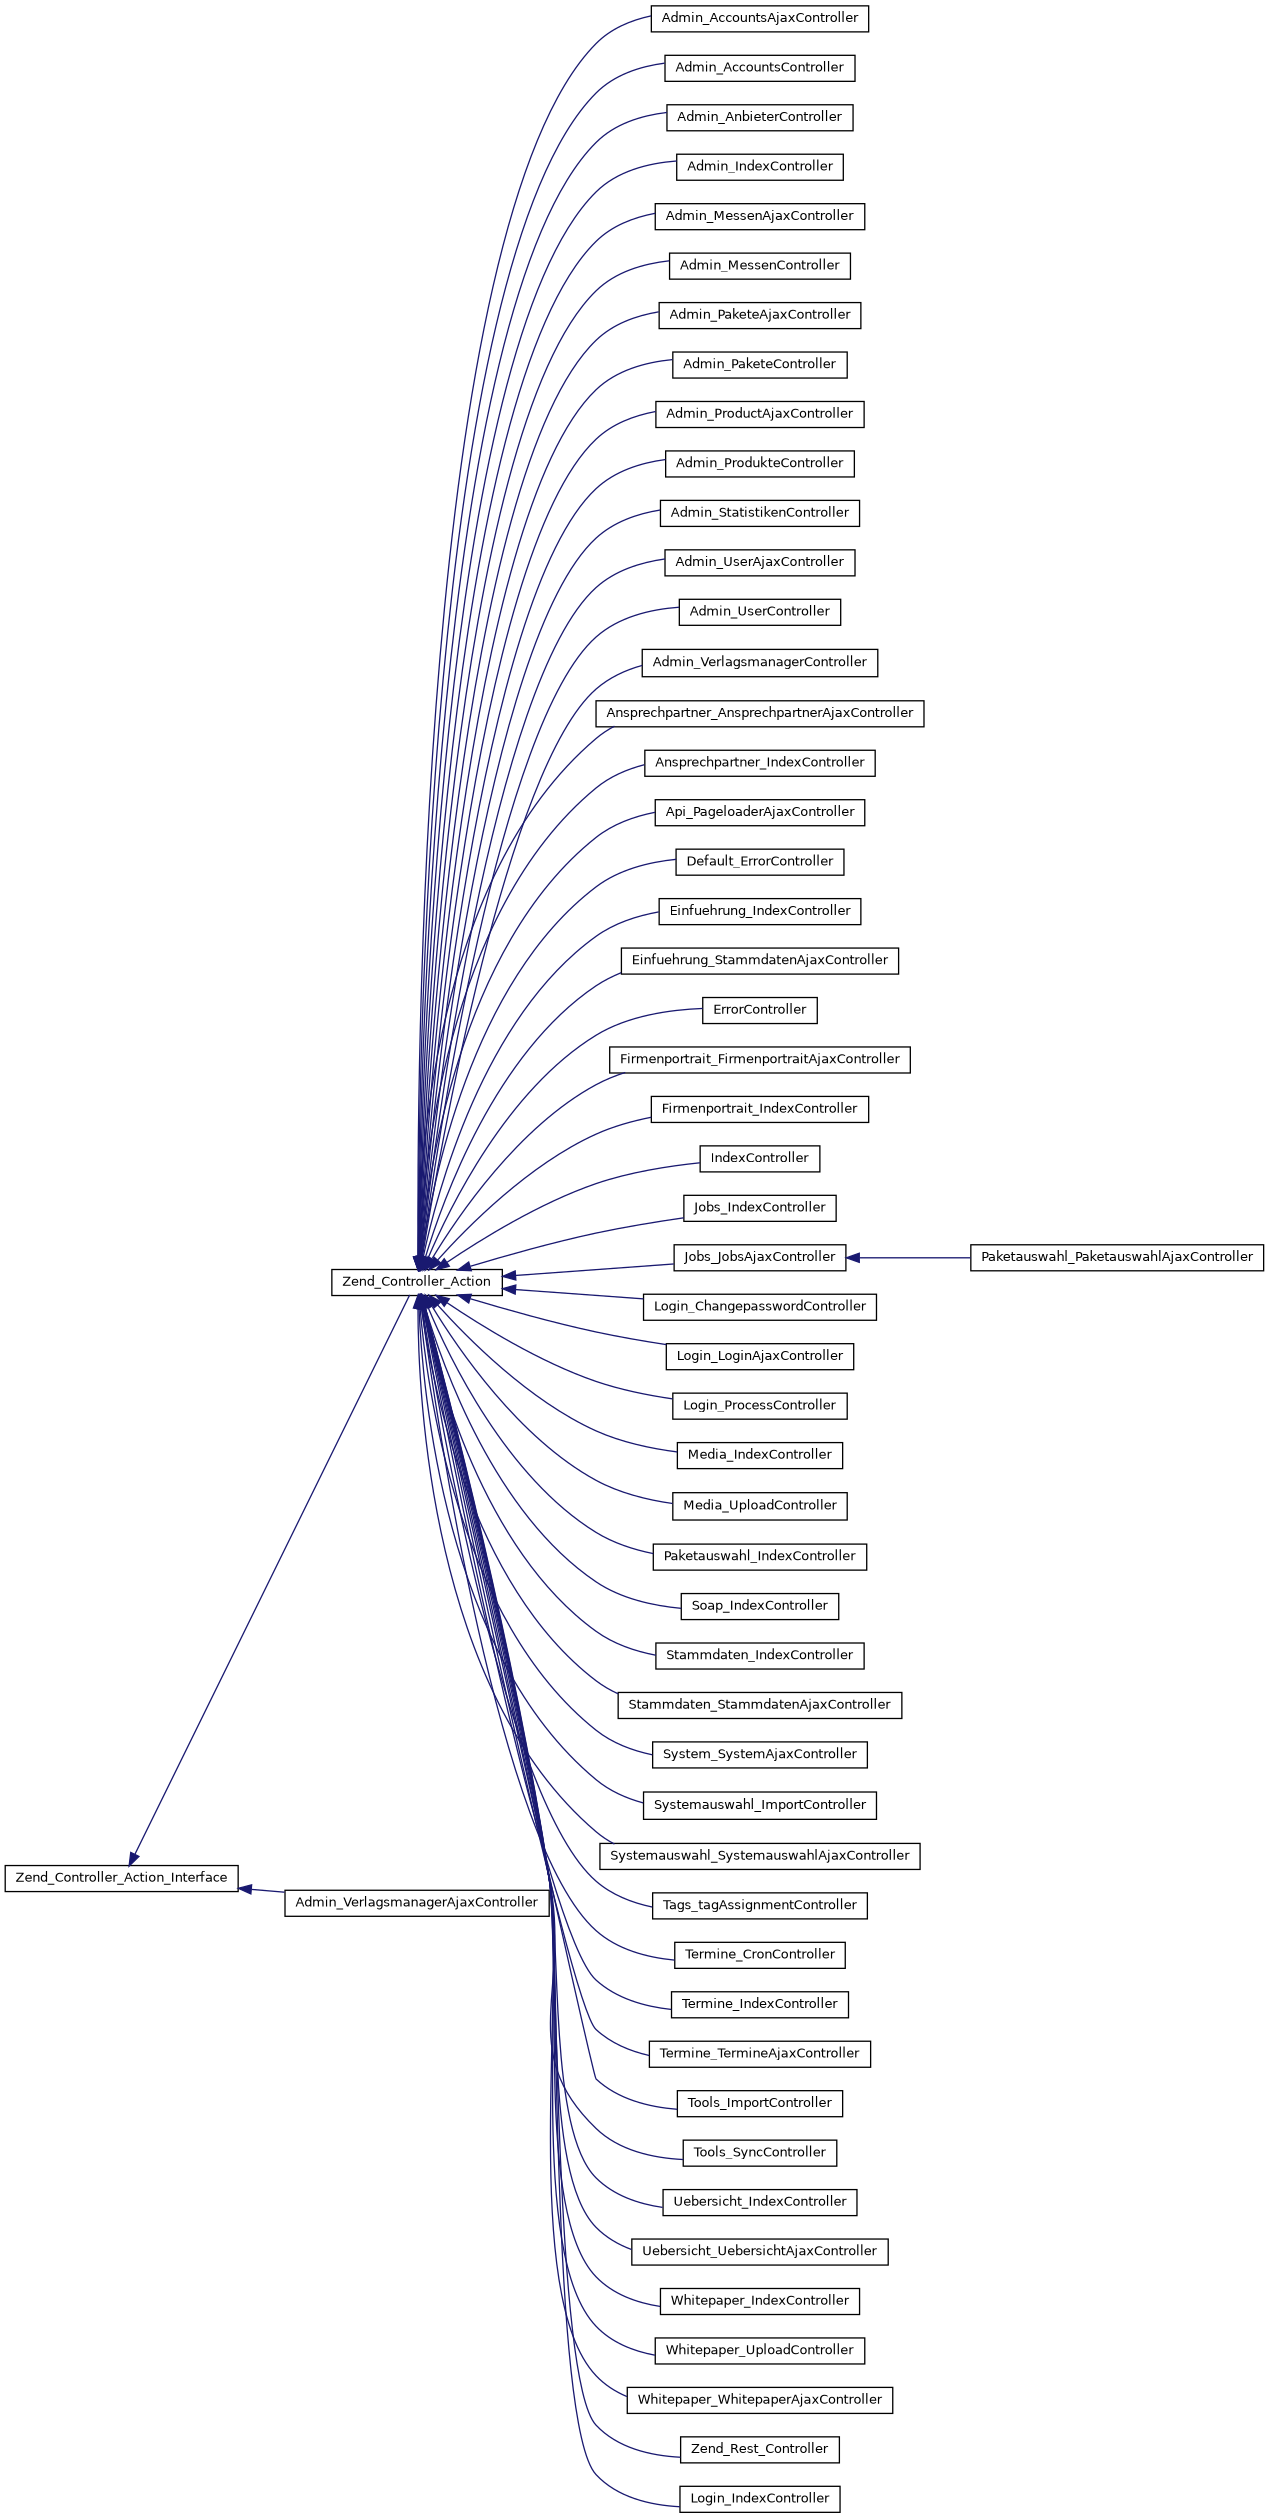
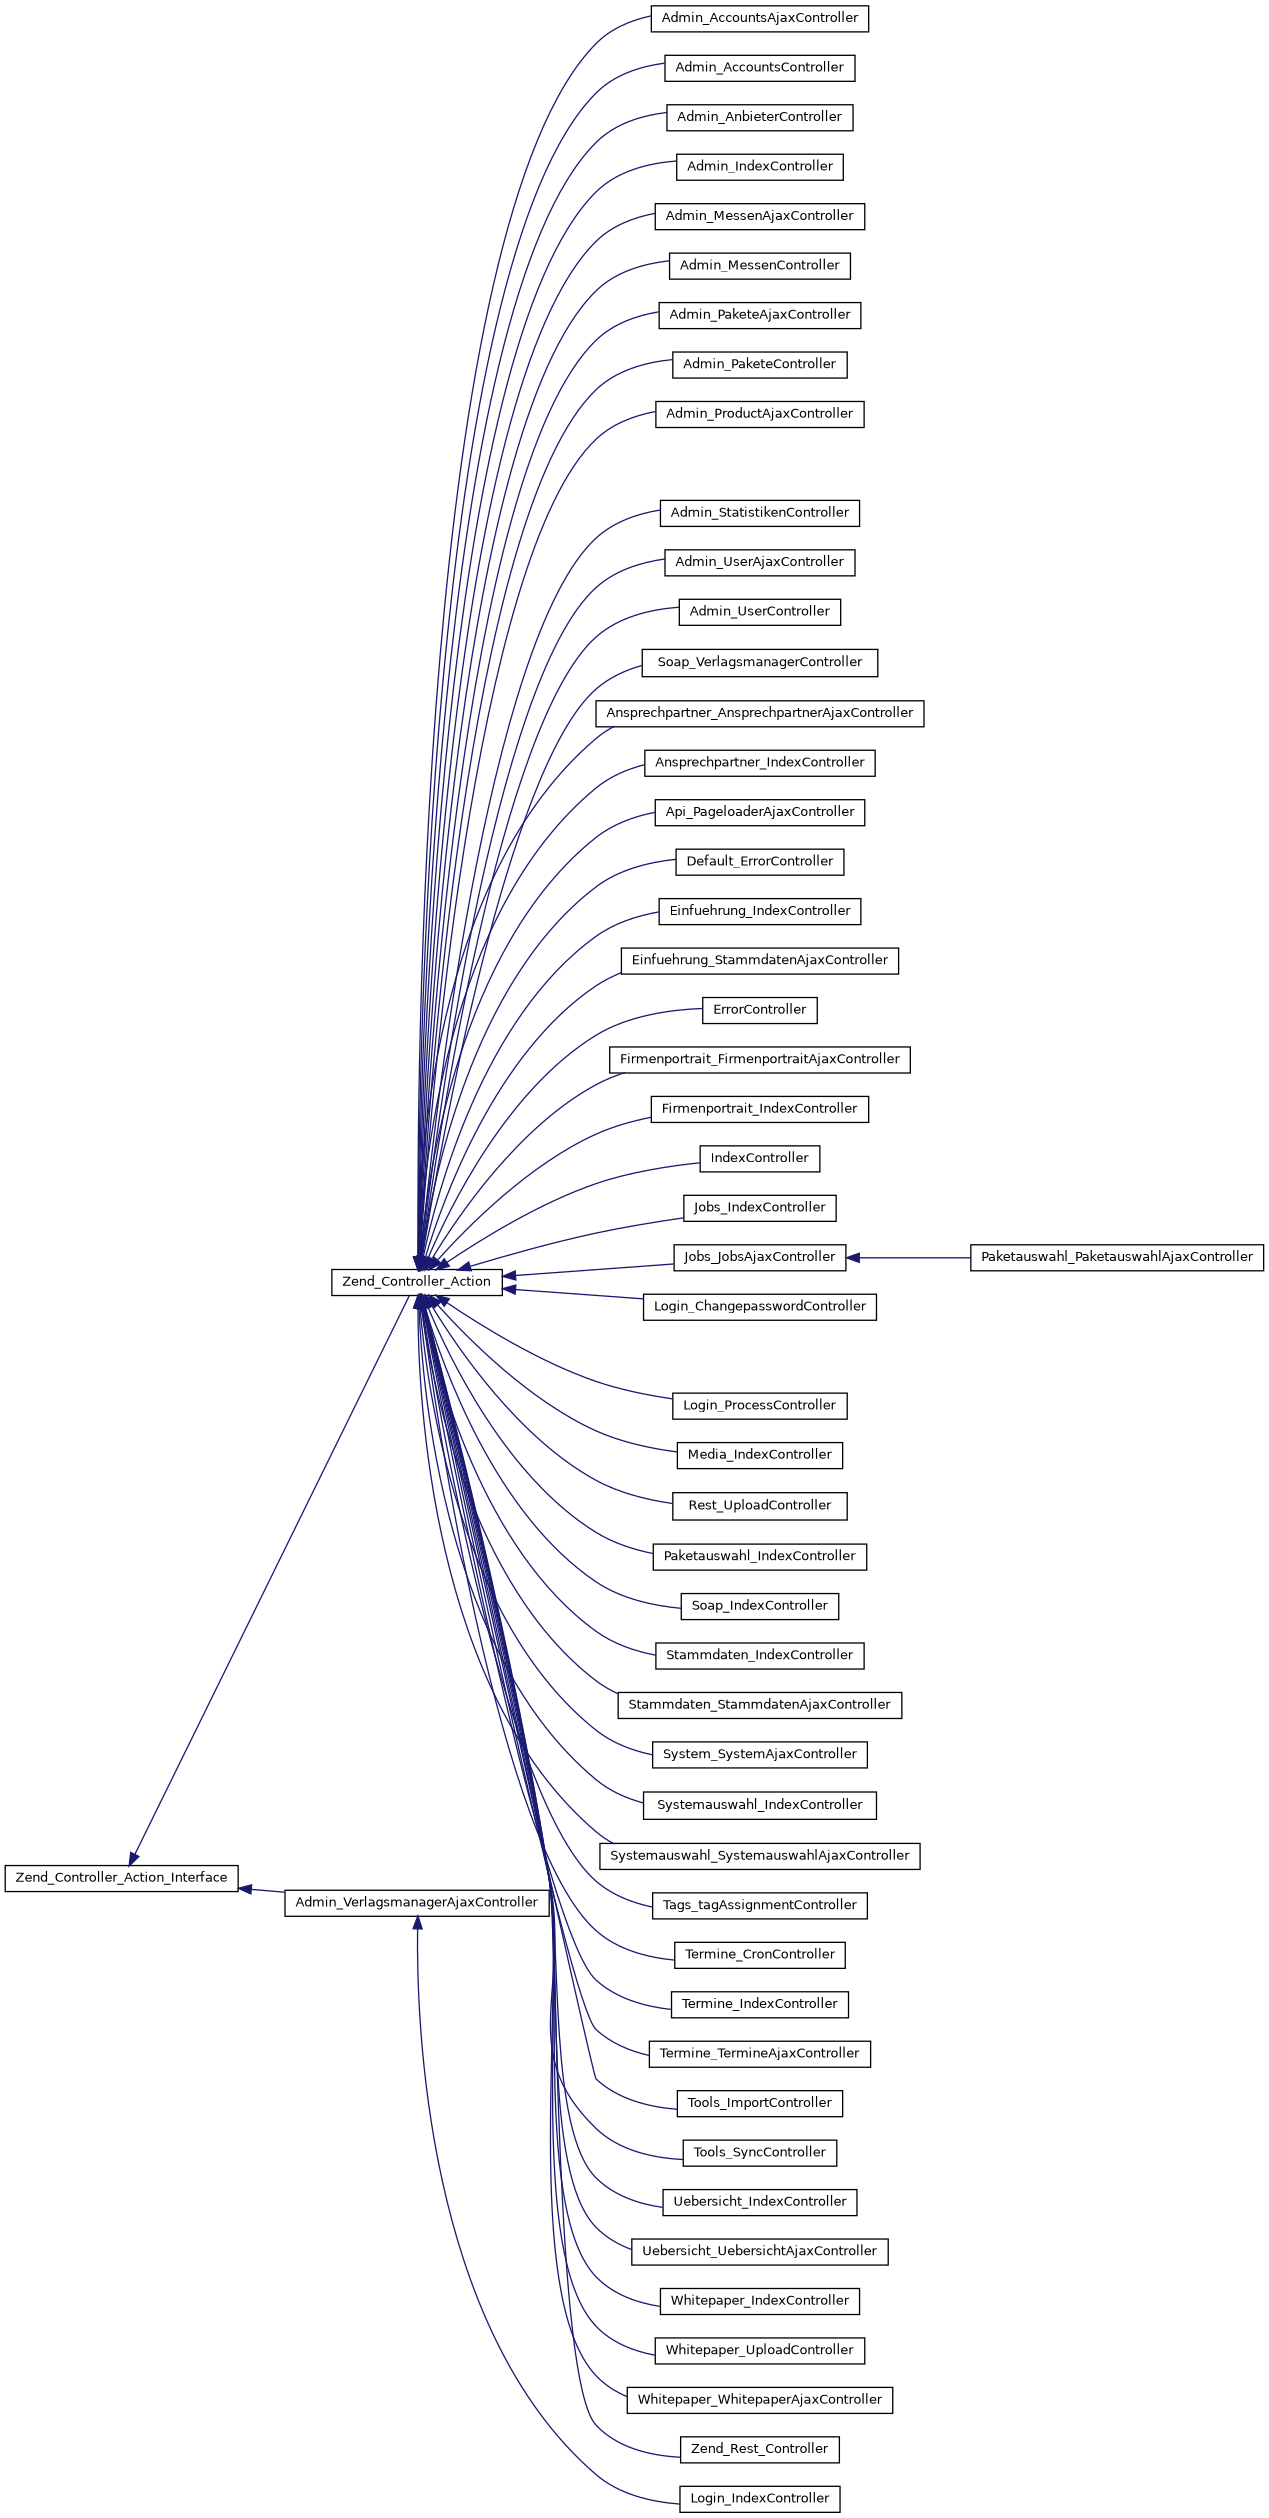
(760, 464) -> none
(760, 663) -> (760, 663)
(760, 1357) -> none
(760, 1506) -> (760, 1506)
(760, 1806) -> (760, 1806)
(552, 1932) -> (465, 2264)
